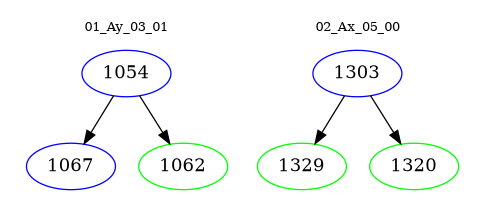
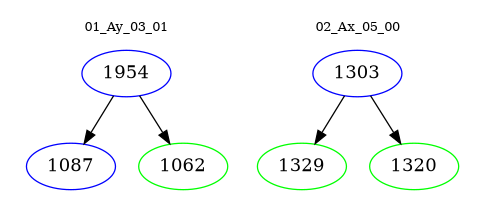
(126, 74) -> (126, 74)
(71, 166) -> (71, 166)
